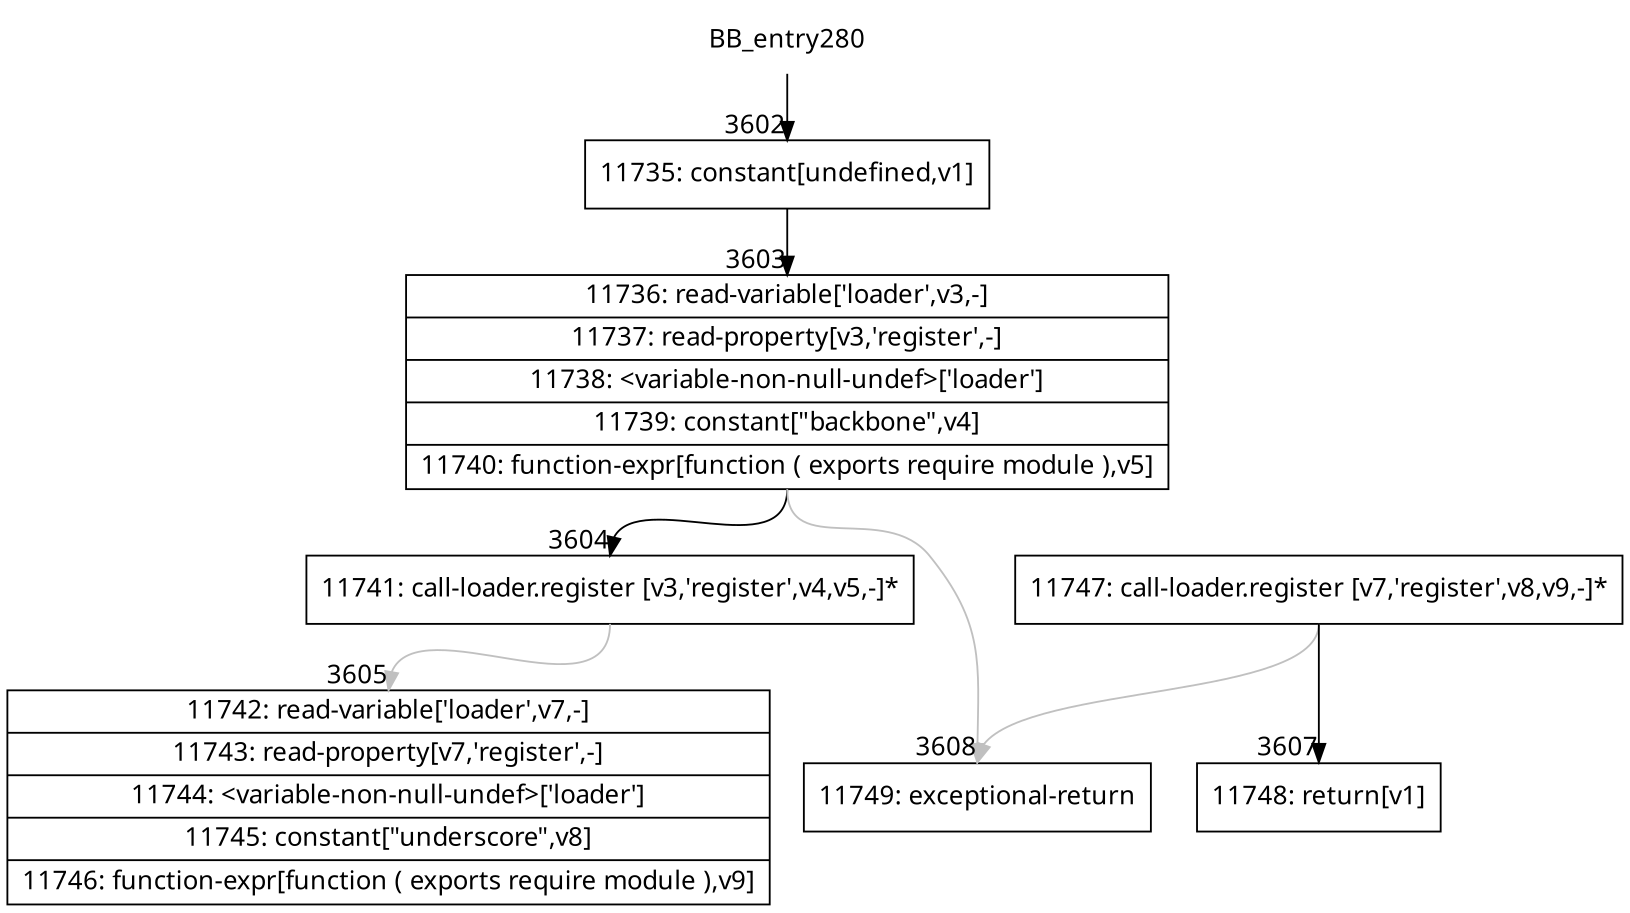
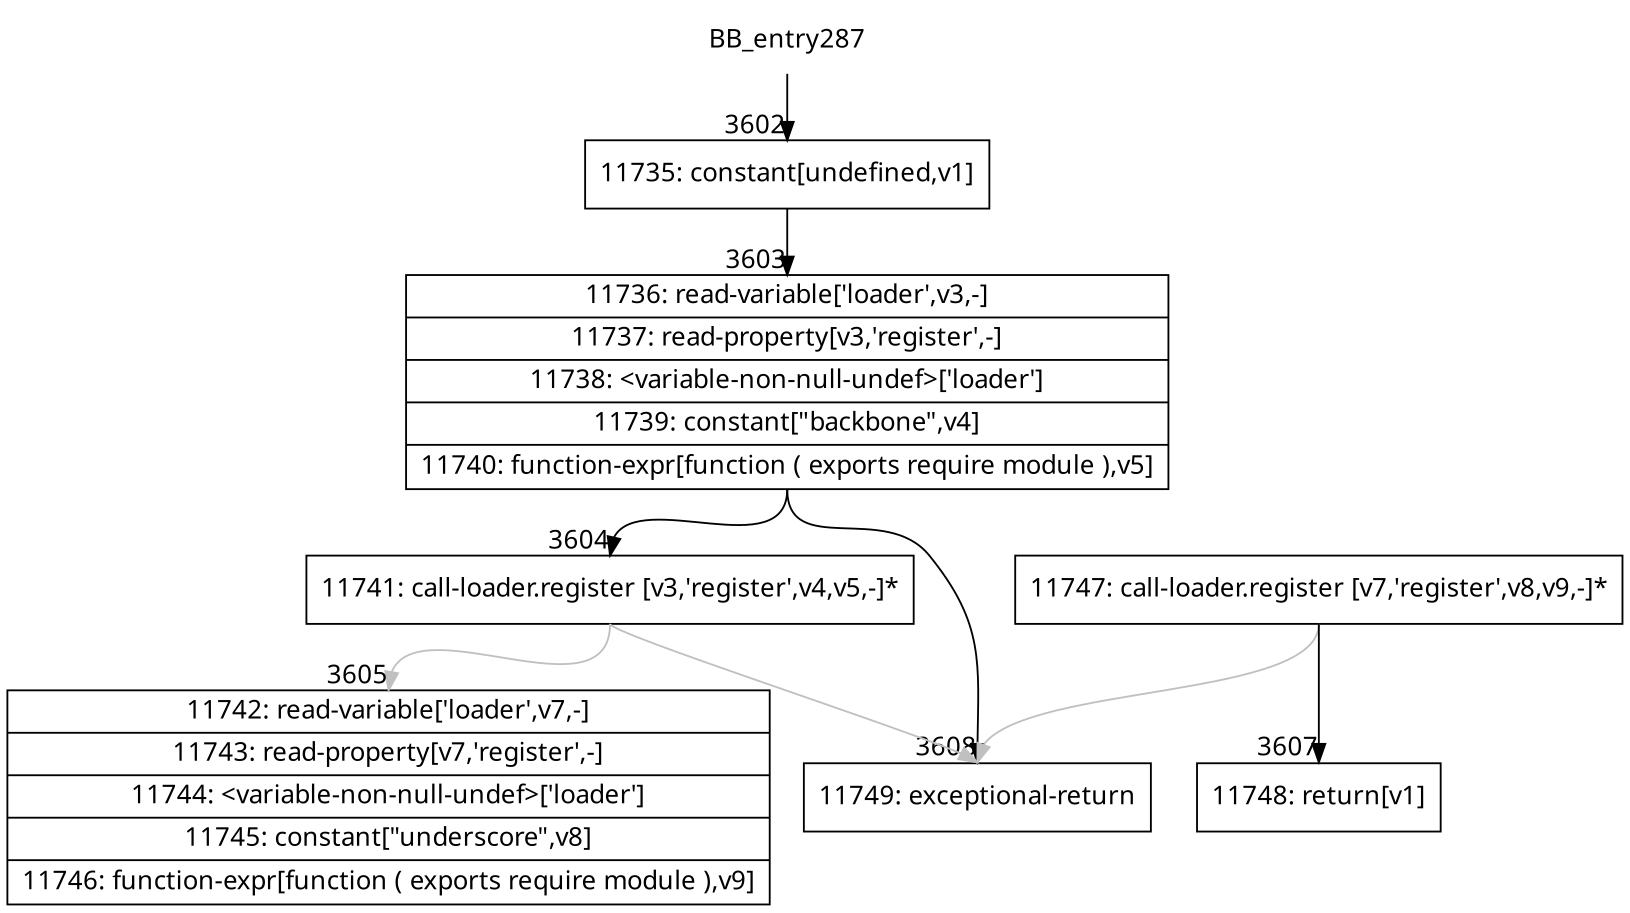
(787, 41) -> (787, 41)
(938, 567) -> (938, 567)
none -> (785, 690)
